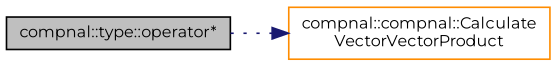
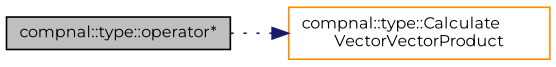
(419, 33) -> (419, 33)
